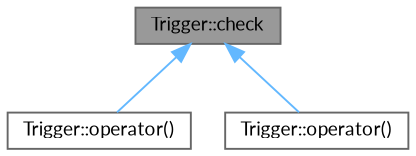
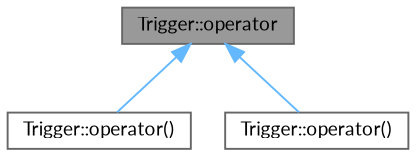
(208, 26) -> (208, 26)
